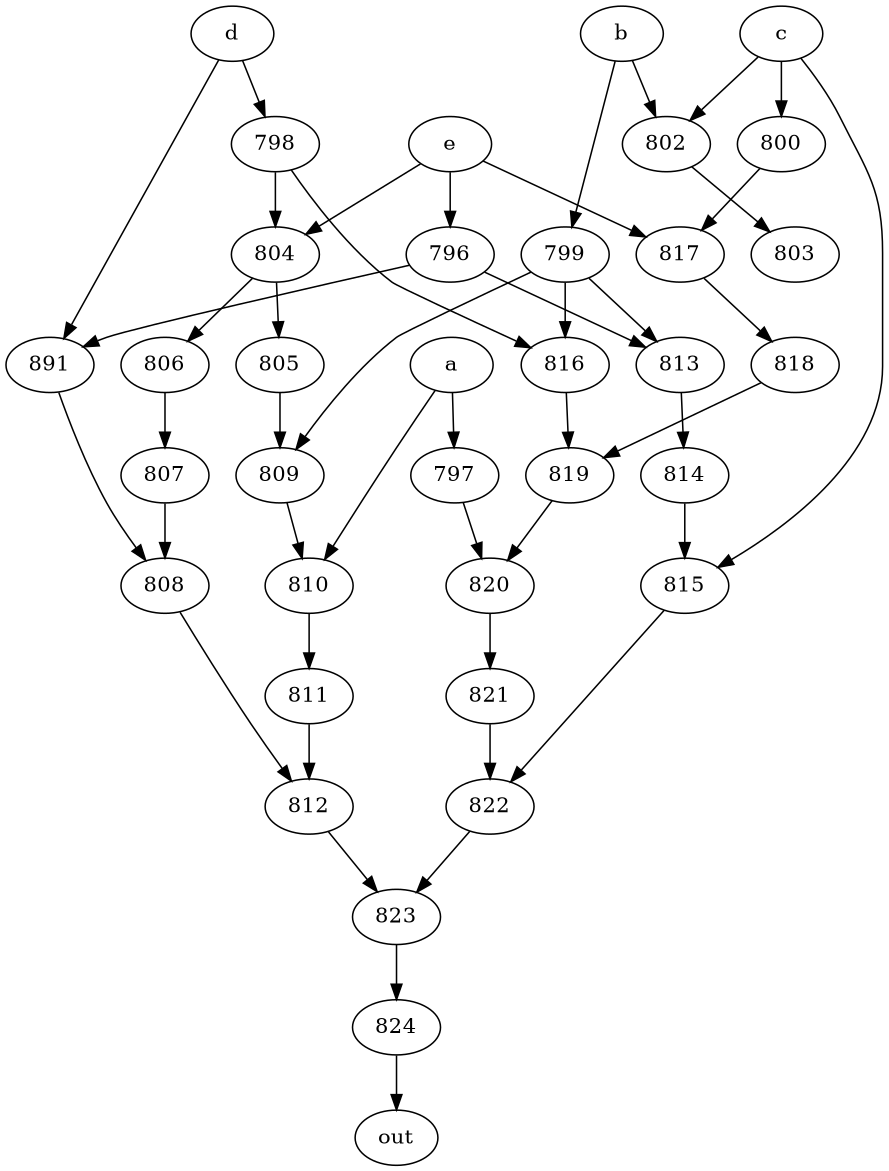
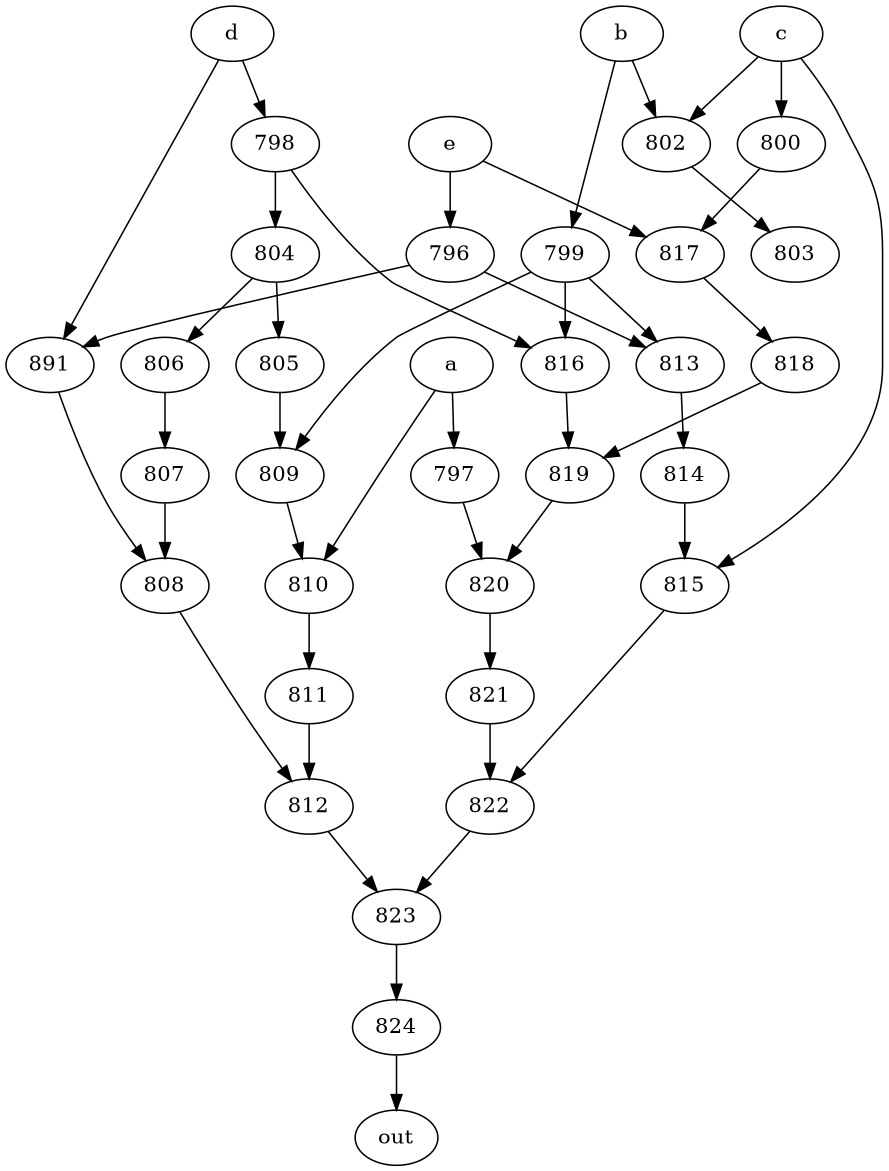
(370, 195) -> none
